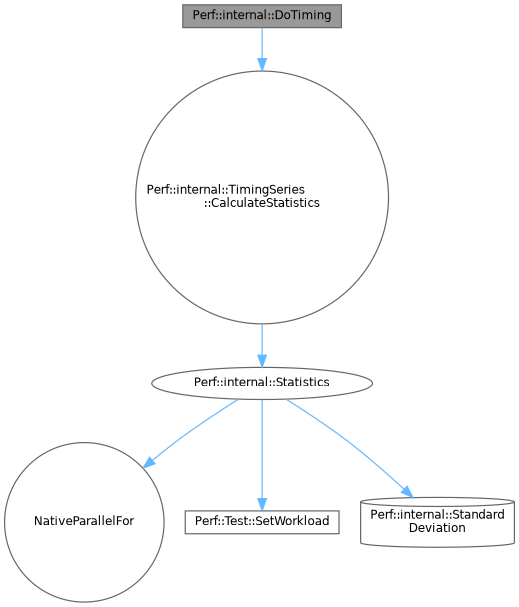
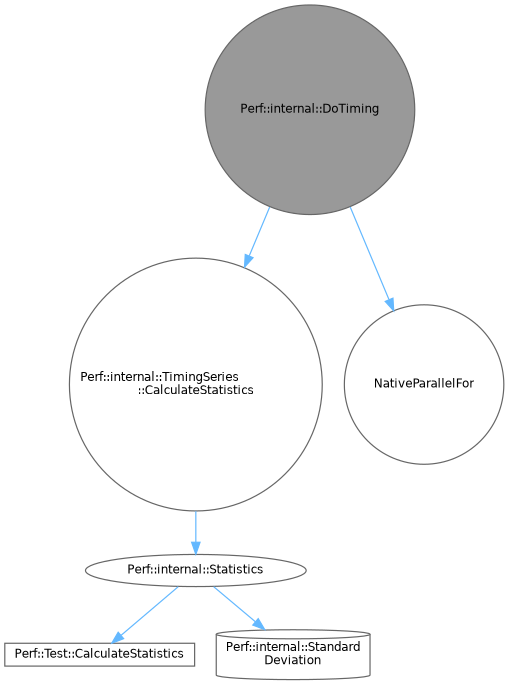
(262, 16) -> (310, 110)
(194, 428) -> (370, 253)
(262, 522) -> (100, 655)
